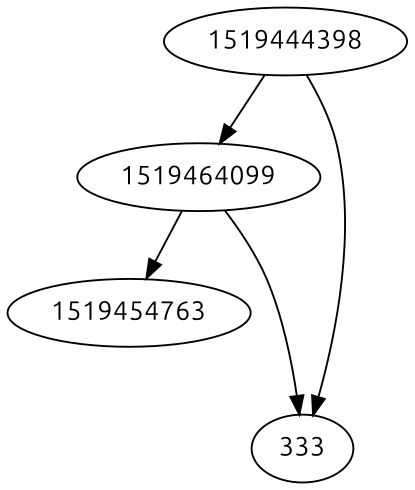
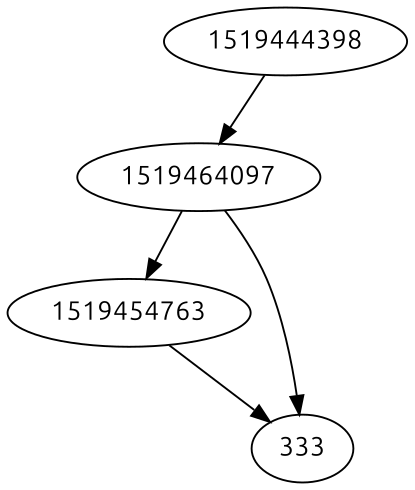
(199, 177) -> (199, 177)
(345, 233) -> (212, 378)
